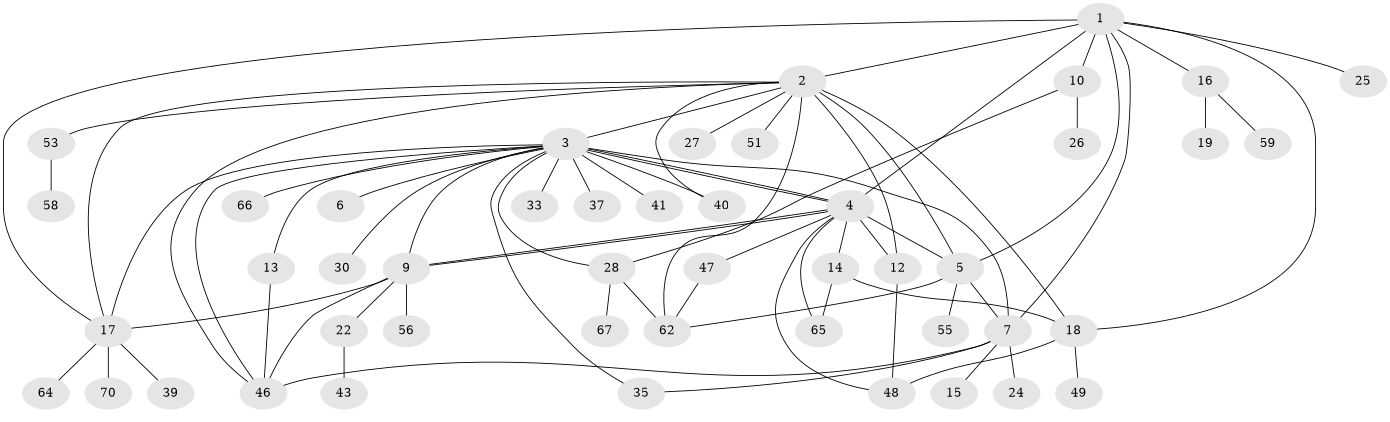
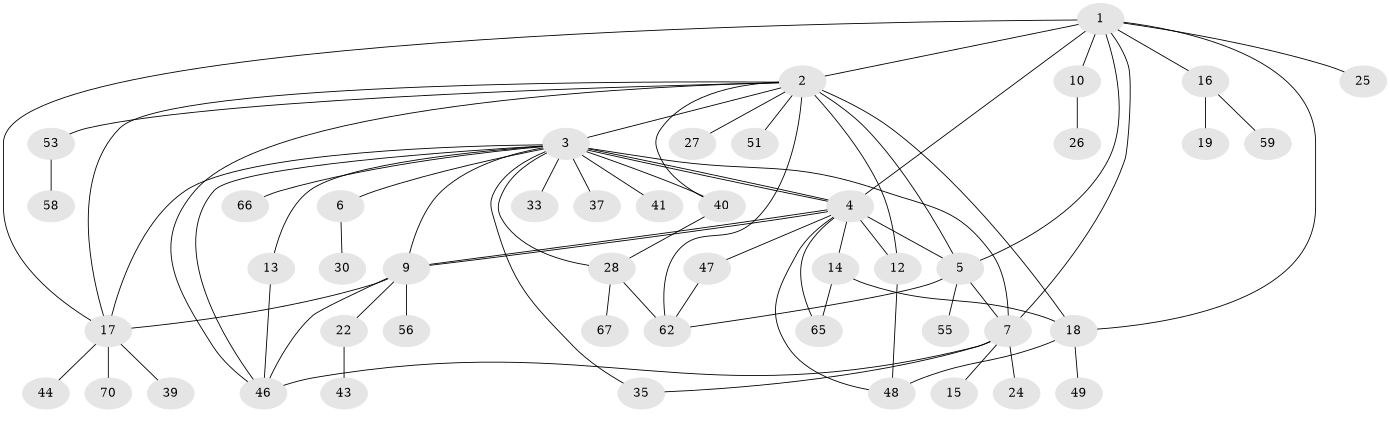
(857, 174) -> (660, 242)
(436, 181) -> (341, 238)
(46, 393) -> (46, 393)
